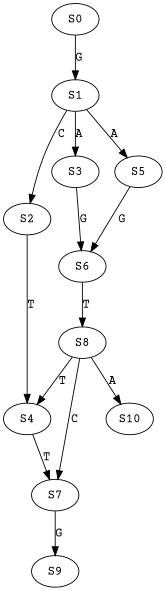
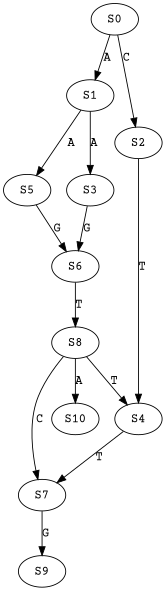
(79, 57) -> (107, 57)
(46, 151) -> (126, 77)
